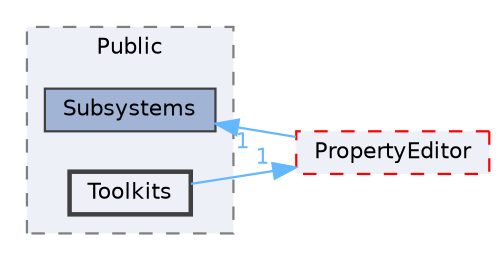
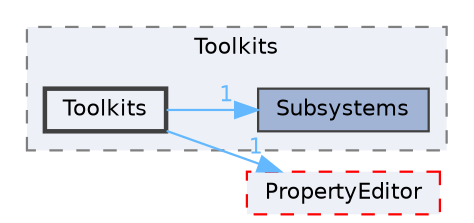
(130, 48) -> (237, 48)
(267, 132) -> (201, 110)
